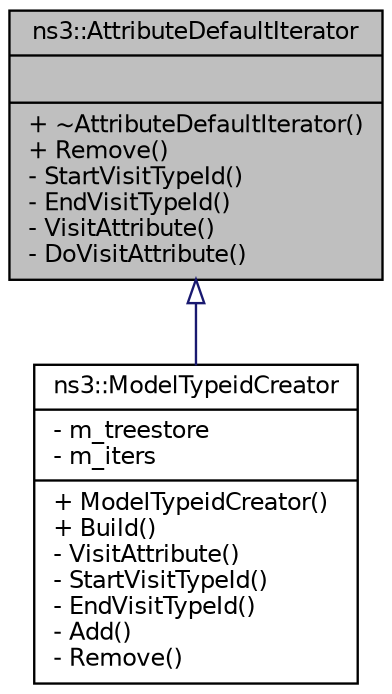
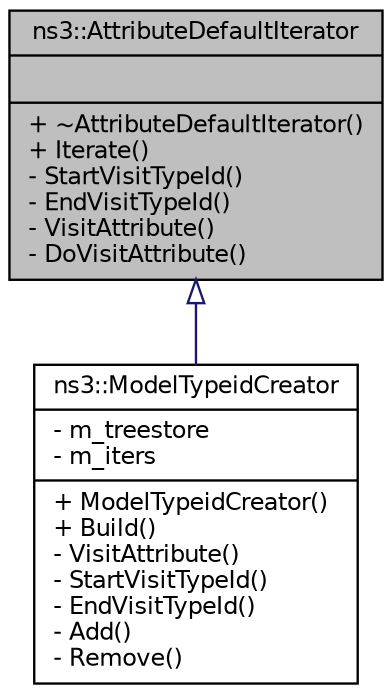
(99, 151) -> (90, 151)
